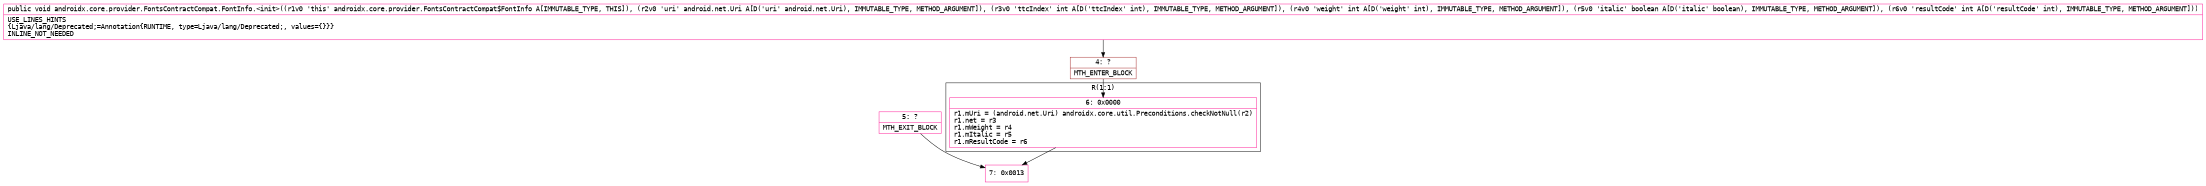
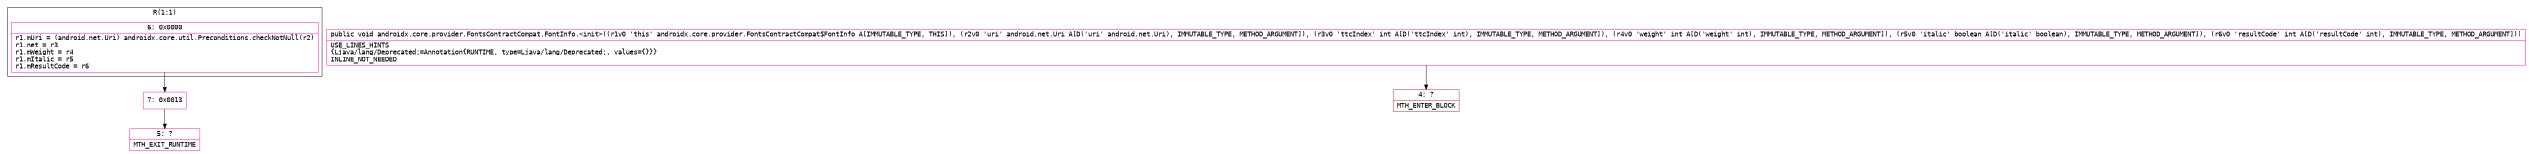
(1103, 86) -> none
(910, 128) -> (165, 145)
(950, 155) -> (165, 117)
